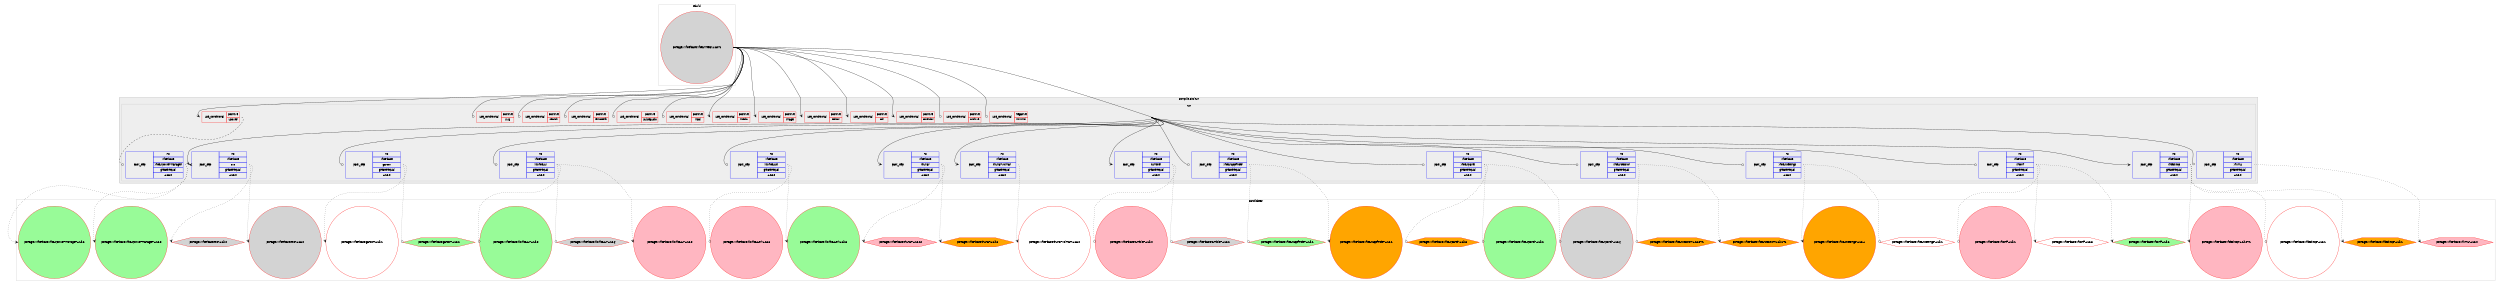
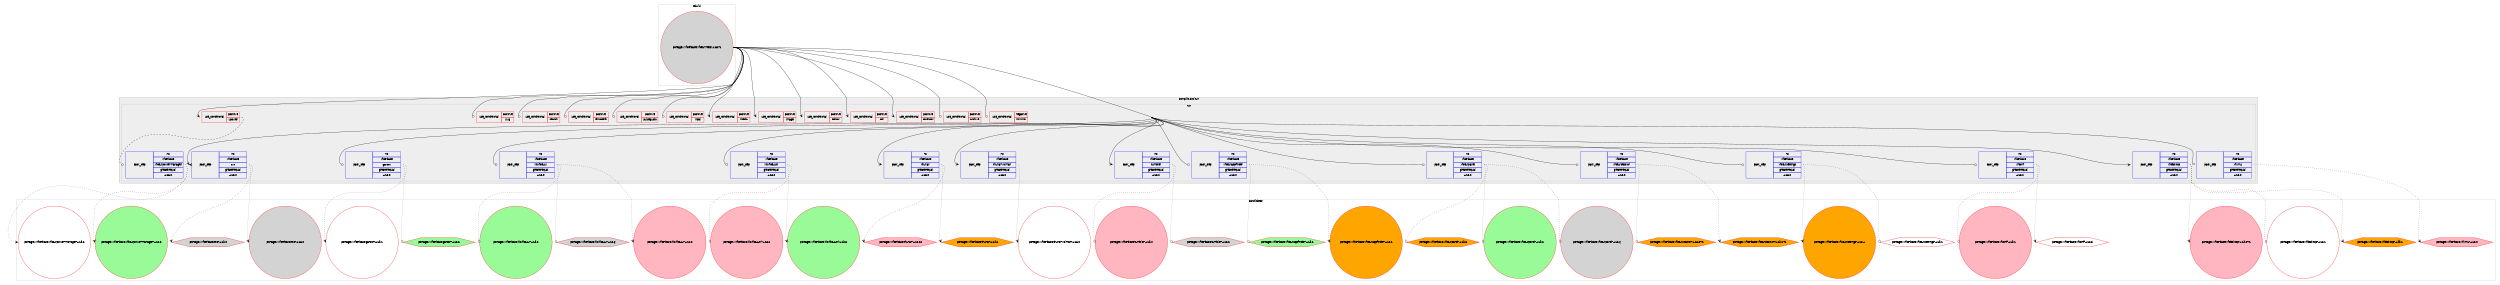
(54, 242) -> (54, 242)
(2149, 242) -> none
(2380, 242) -> (2380, 242)
